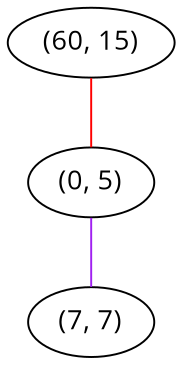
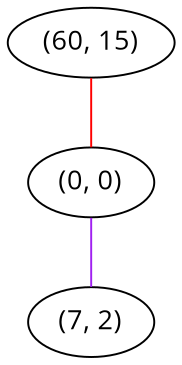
(91, 182) -> (91, 182)
(91, 322) -> (91, 322)
